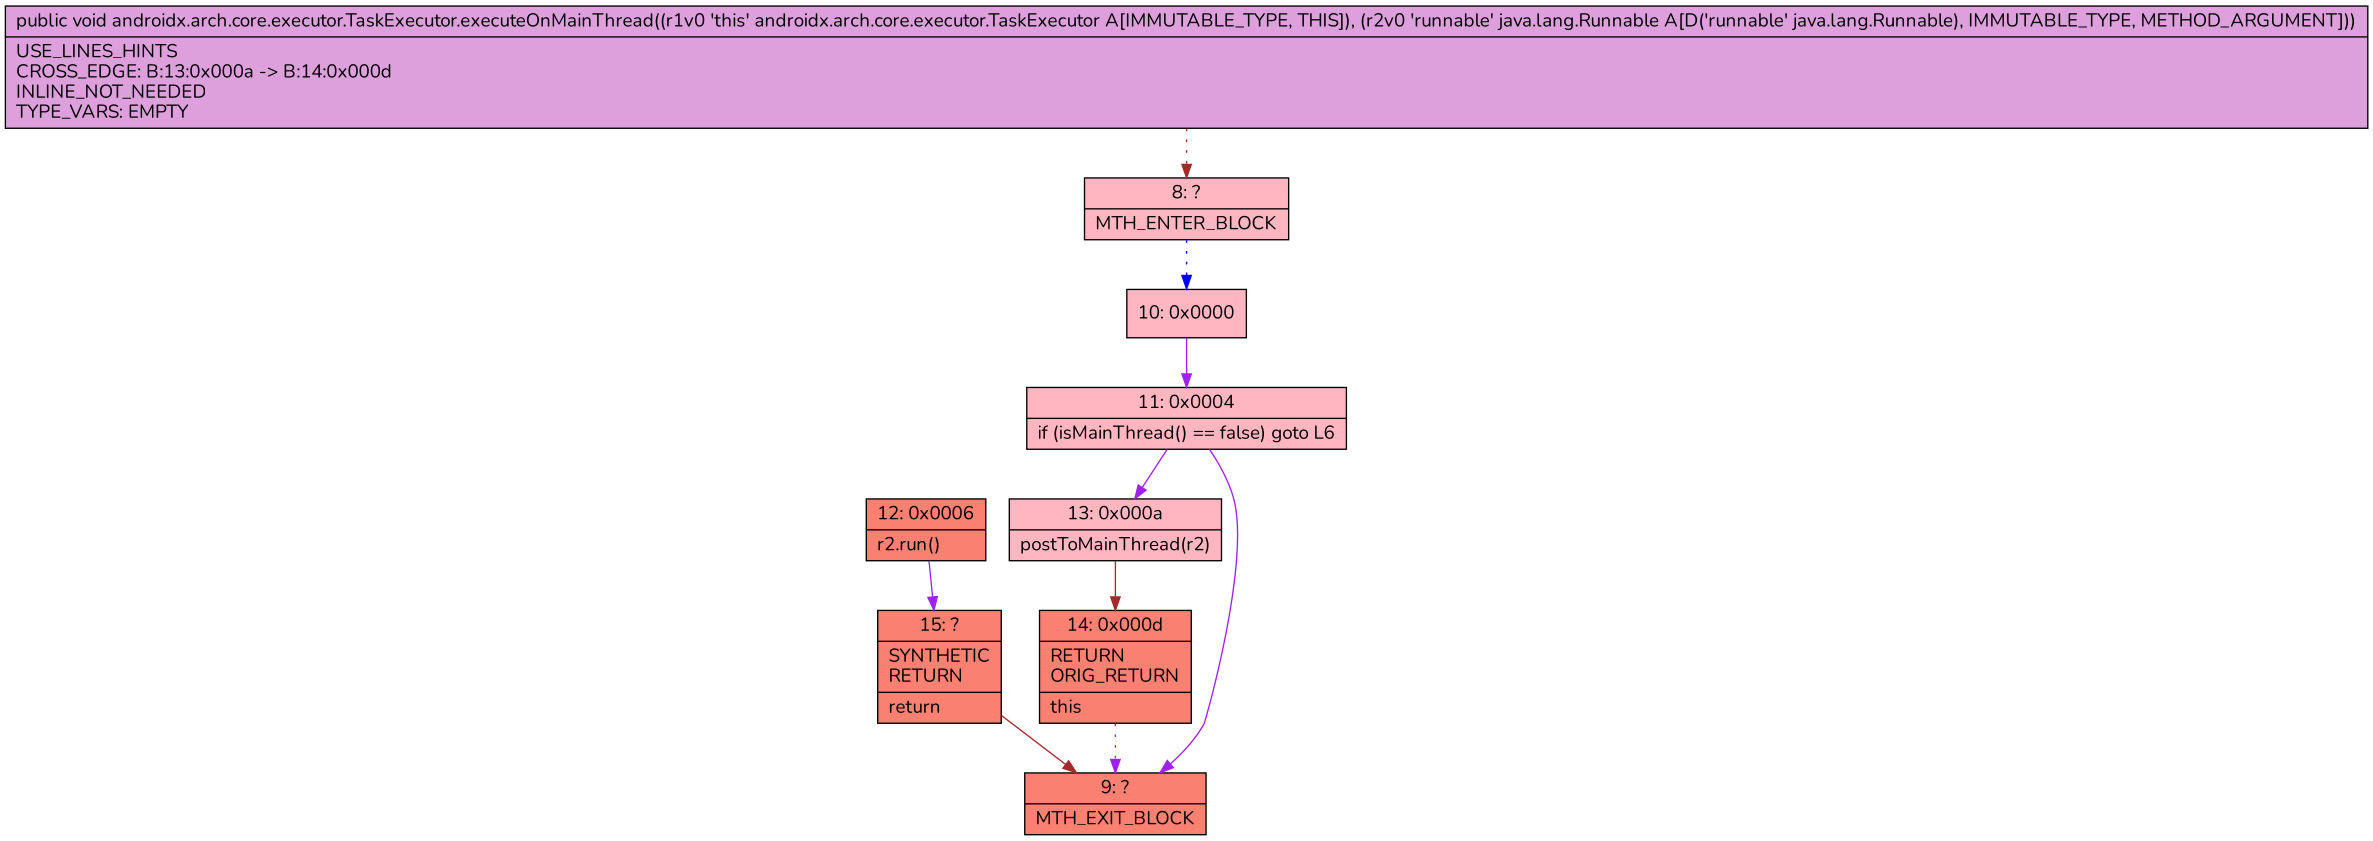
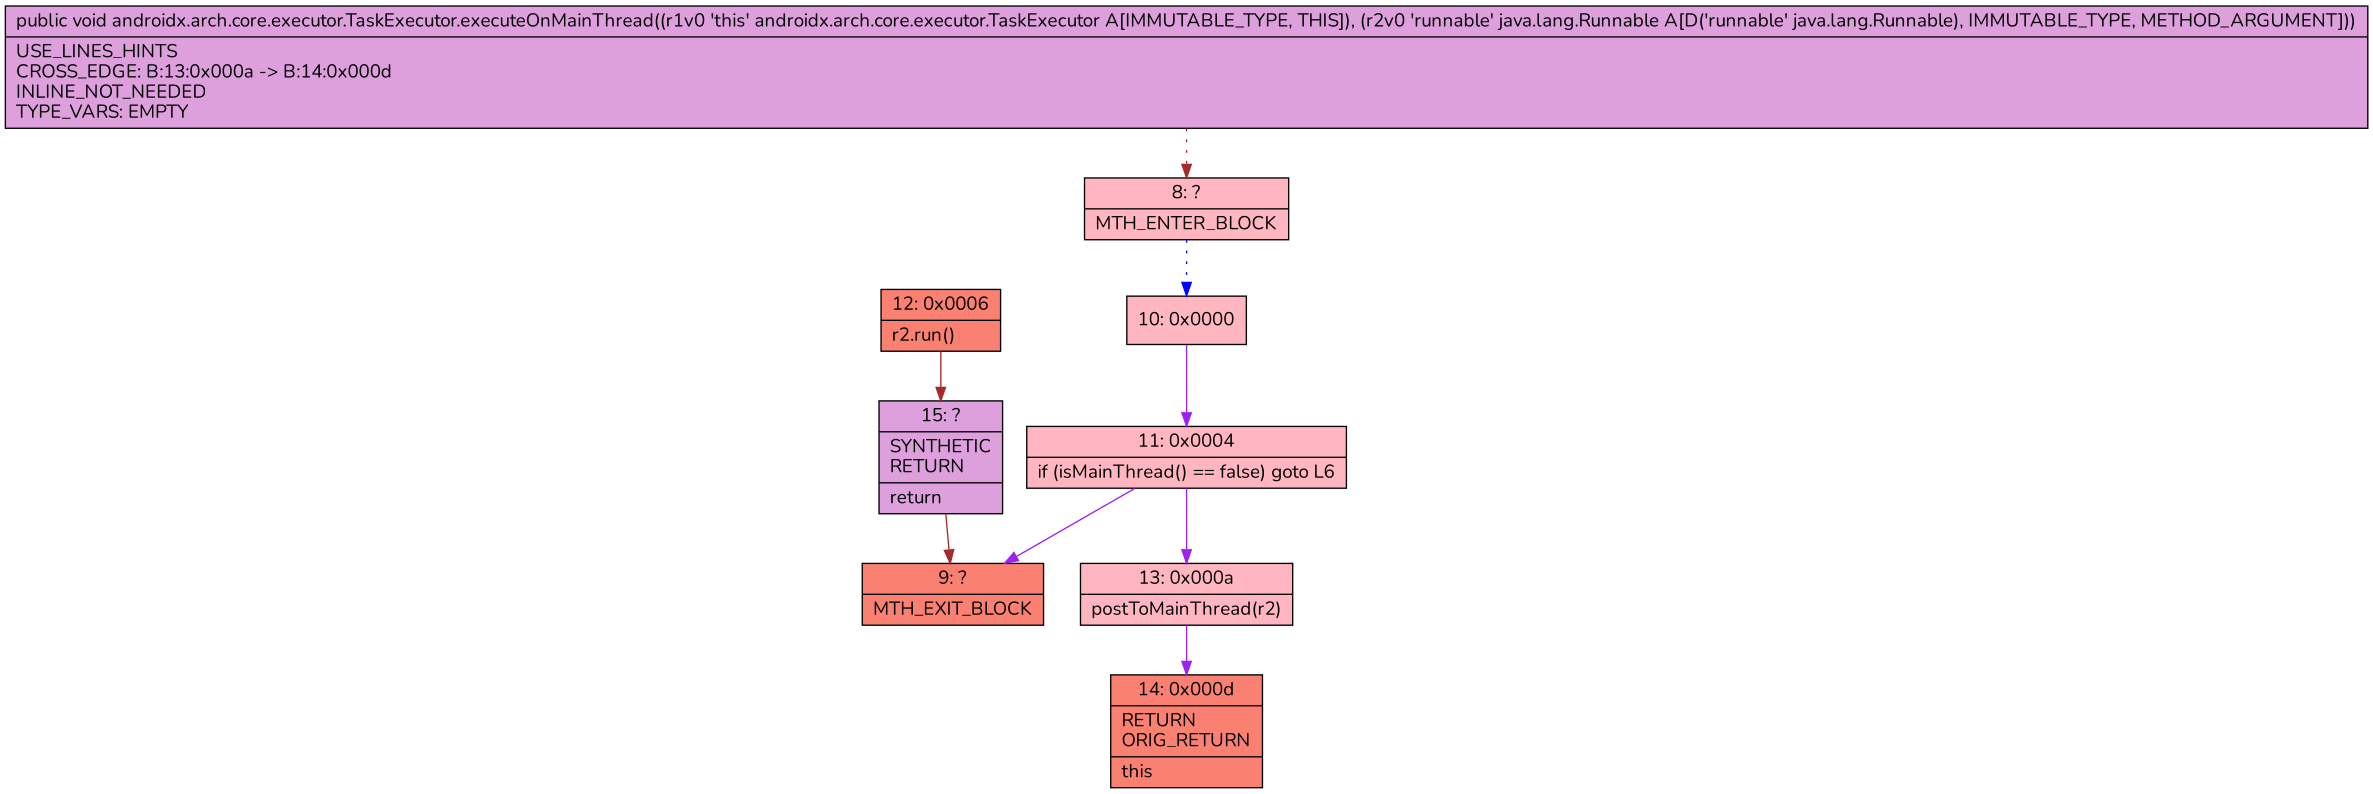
(931, 579) -> (941, 369)
(1115, 579) -> (1187, 643)
(939, 667) -> (941, 457)
(1115, 741) -> none
